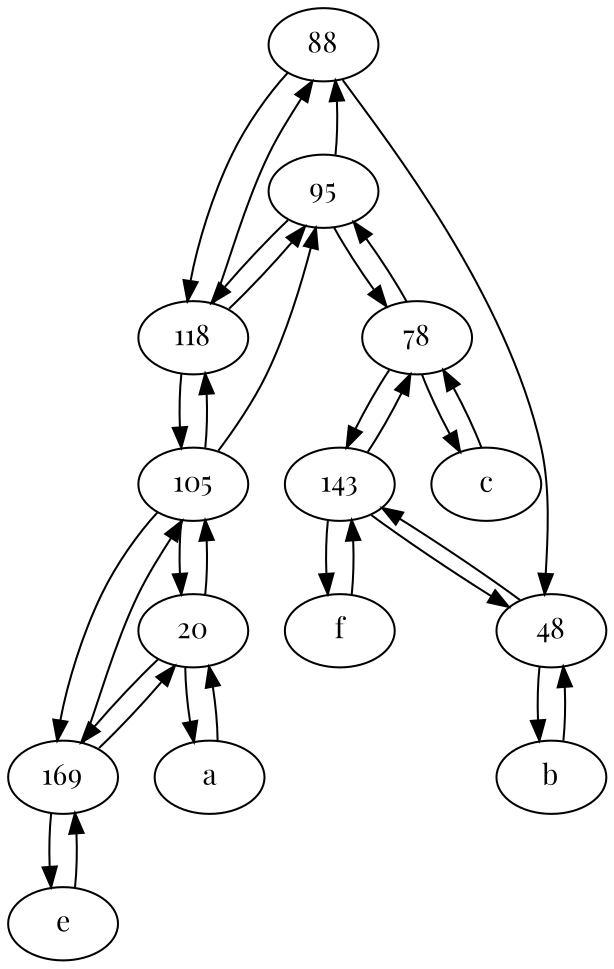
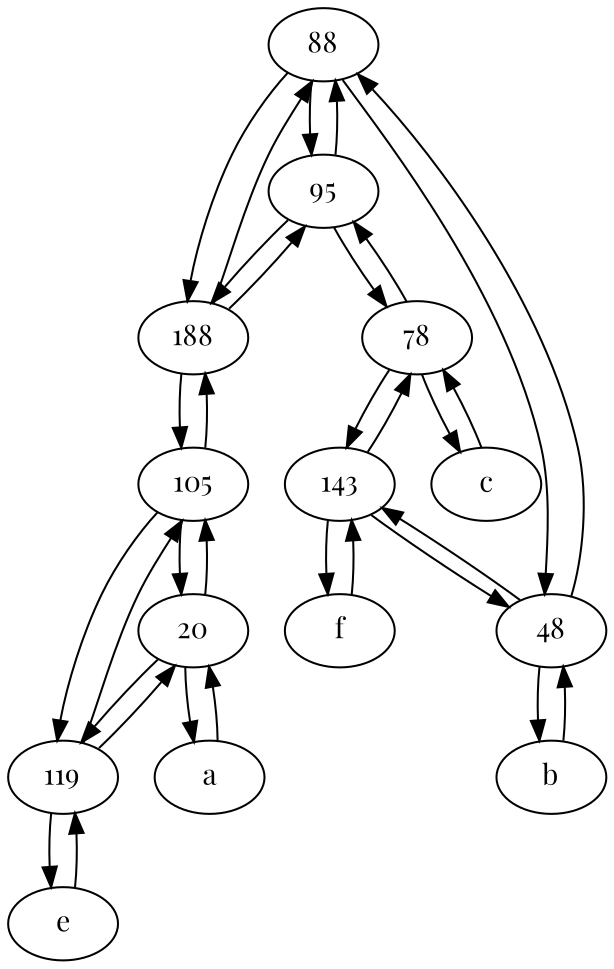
none -> (532, 322)
(193, 338) -> (193, 338)
(276, 354) -> (310, 109)
(63, 777) -> (63, 777)
